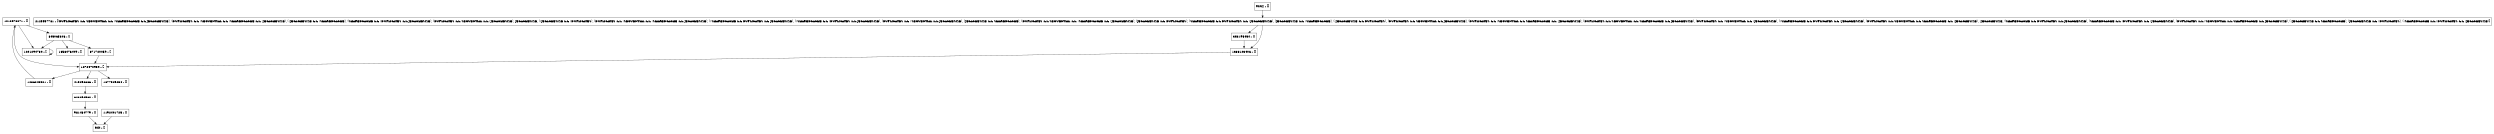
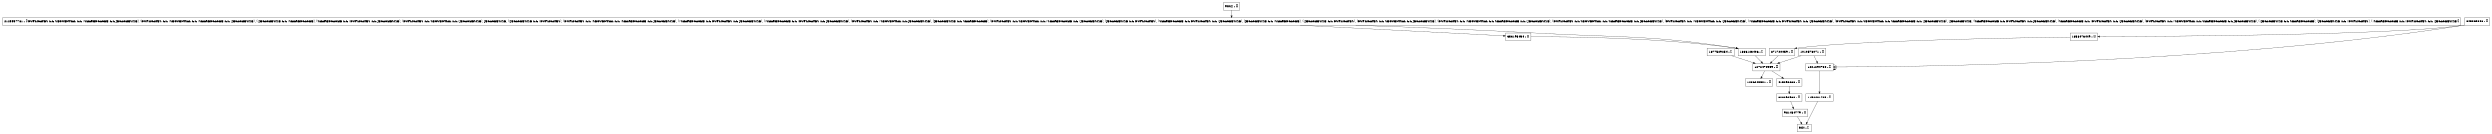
(37, 29) -> none
(79, 44) -> (1933, 40)
(15, 56) -> none
(103, 74) -> (1743, 59)
none -> (1819, 81)
